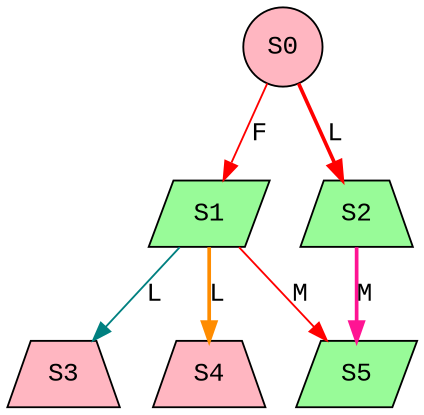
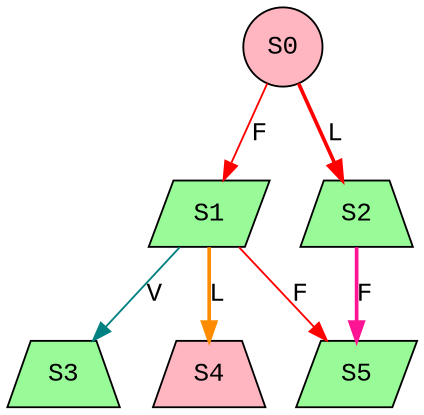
(155, 294) -> (155, 294)
(300, 294) -> (300, 294)
(365, 294) -> (365, 294)
(64, 374) -> (64, 374)
